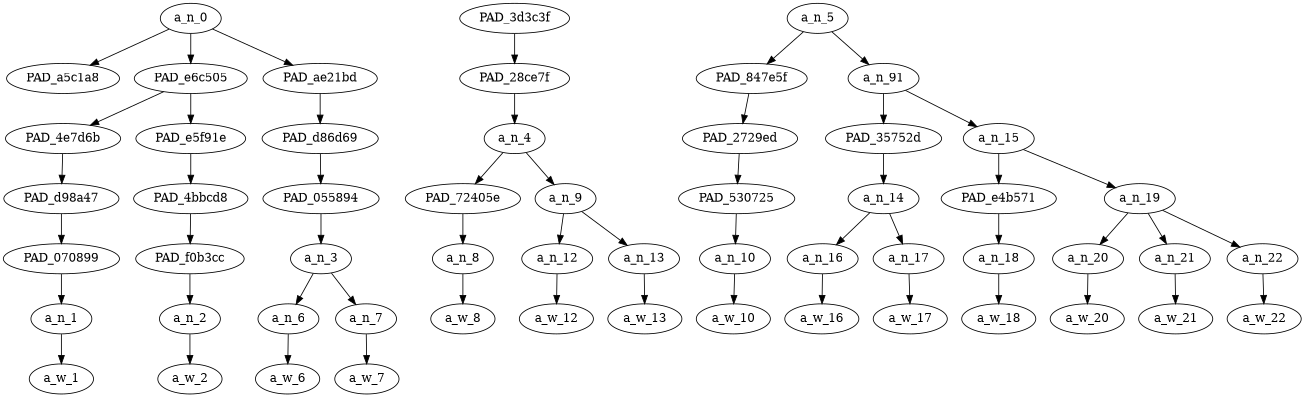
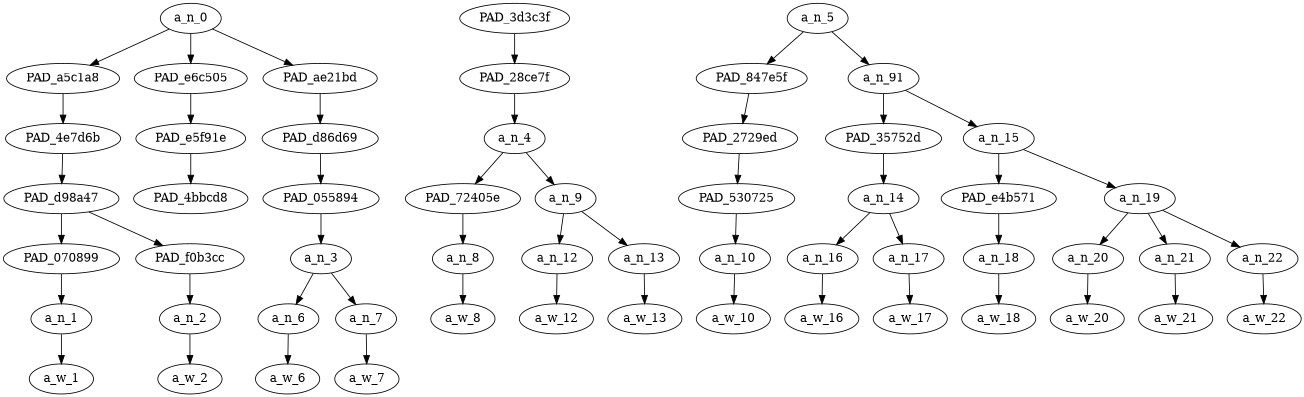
(131, 107) -> (63, 104)
(190, 225) -> (122, 227)
